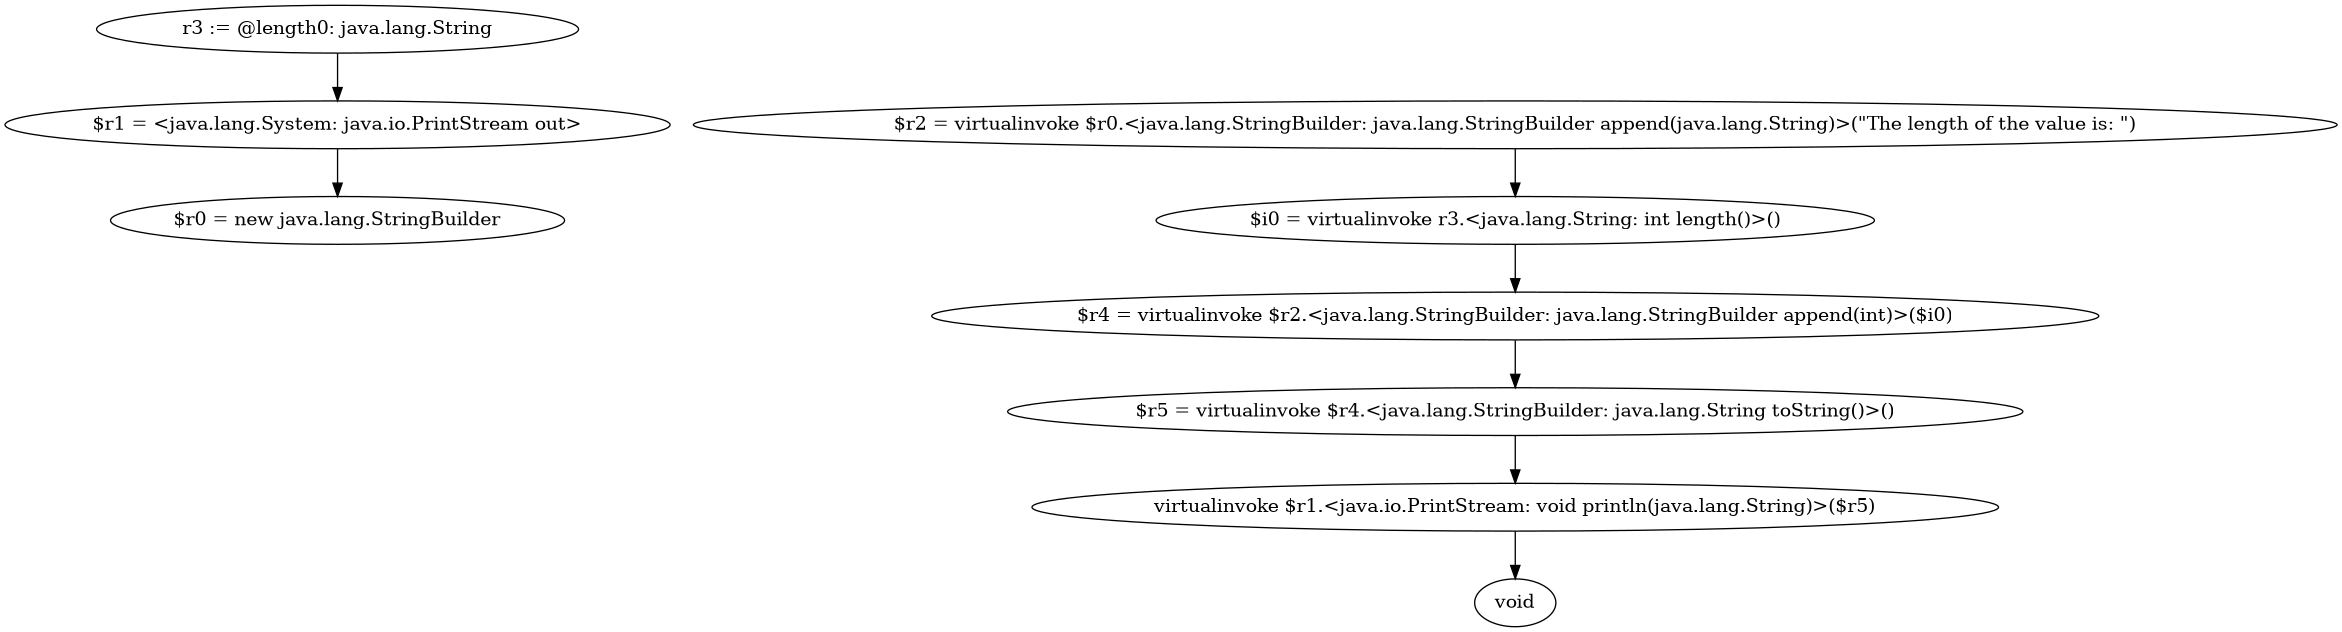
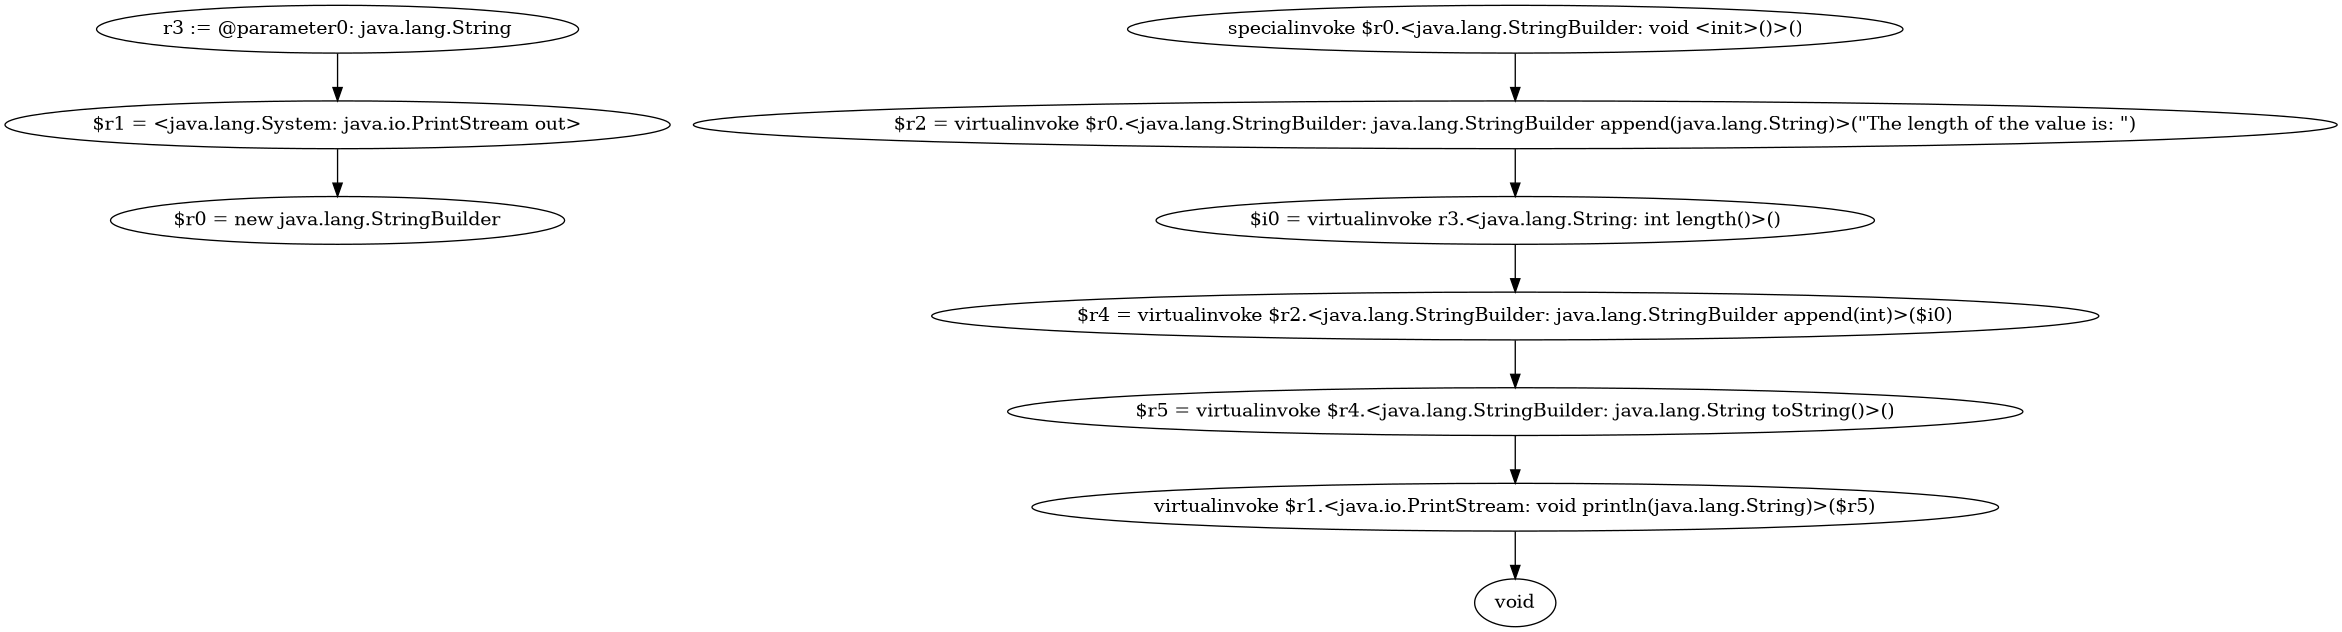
(338, 29) -> (338, 29)
none -> (1515, 29)
